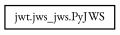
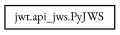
(60, 17) -> (60, 17)
